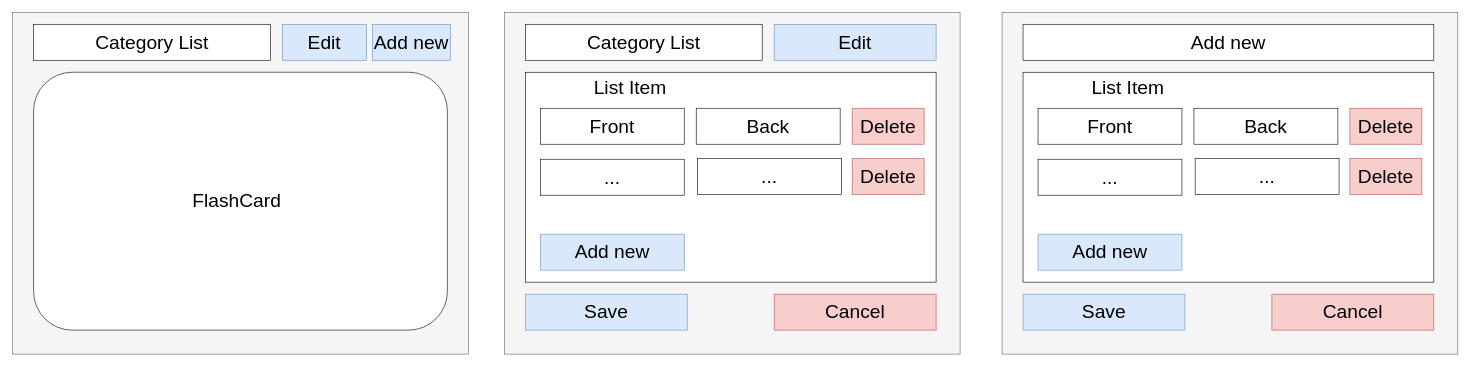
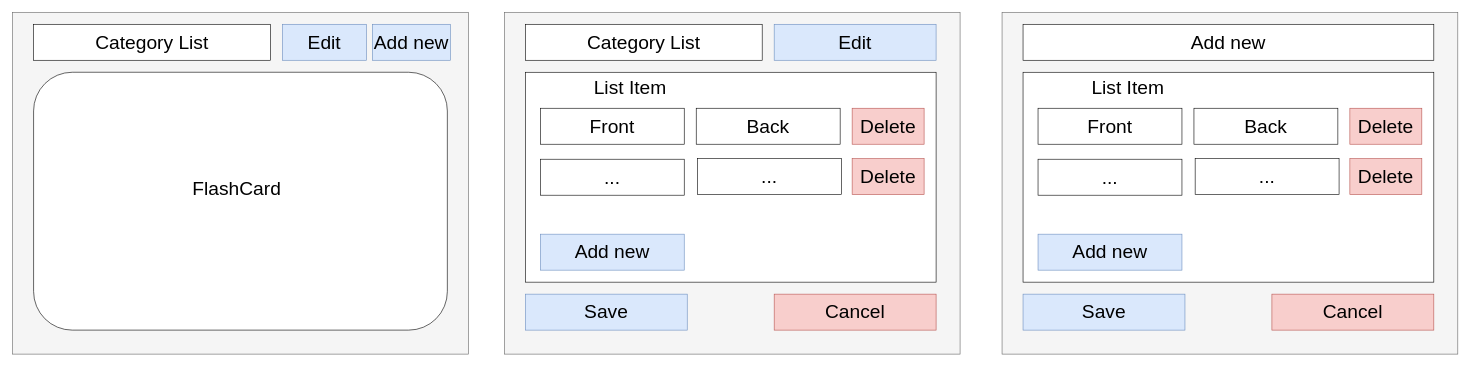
(237, 201) -> (237, 189)
